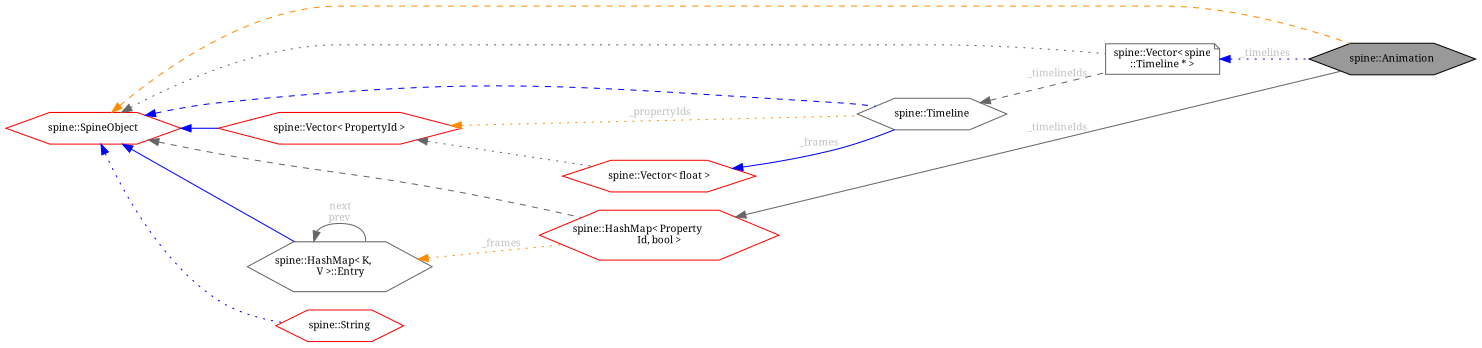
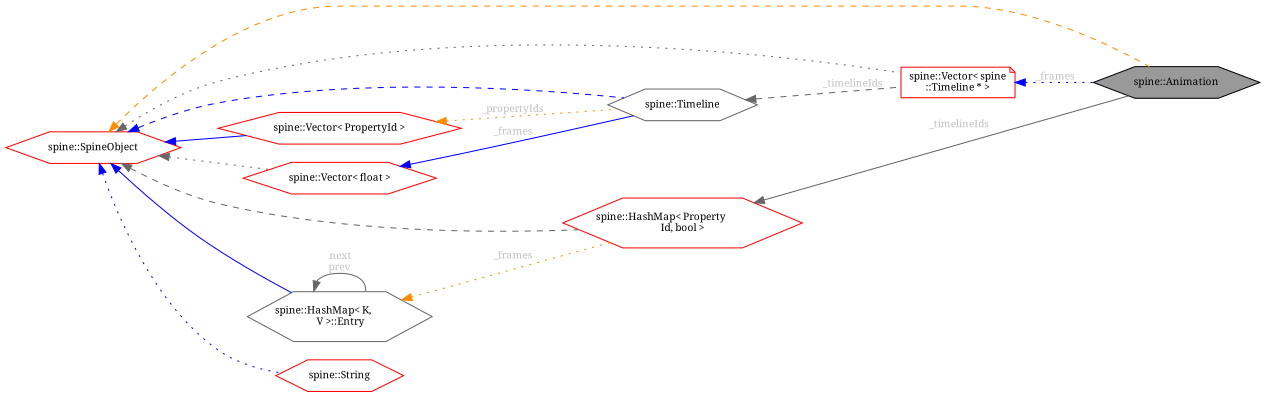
(1264, 53) -> (1054, 77)
(1163, 59) -> (958, 82)
(510, 154) -> (219, 163)
